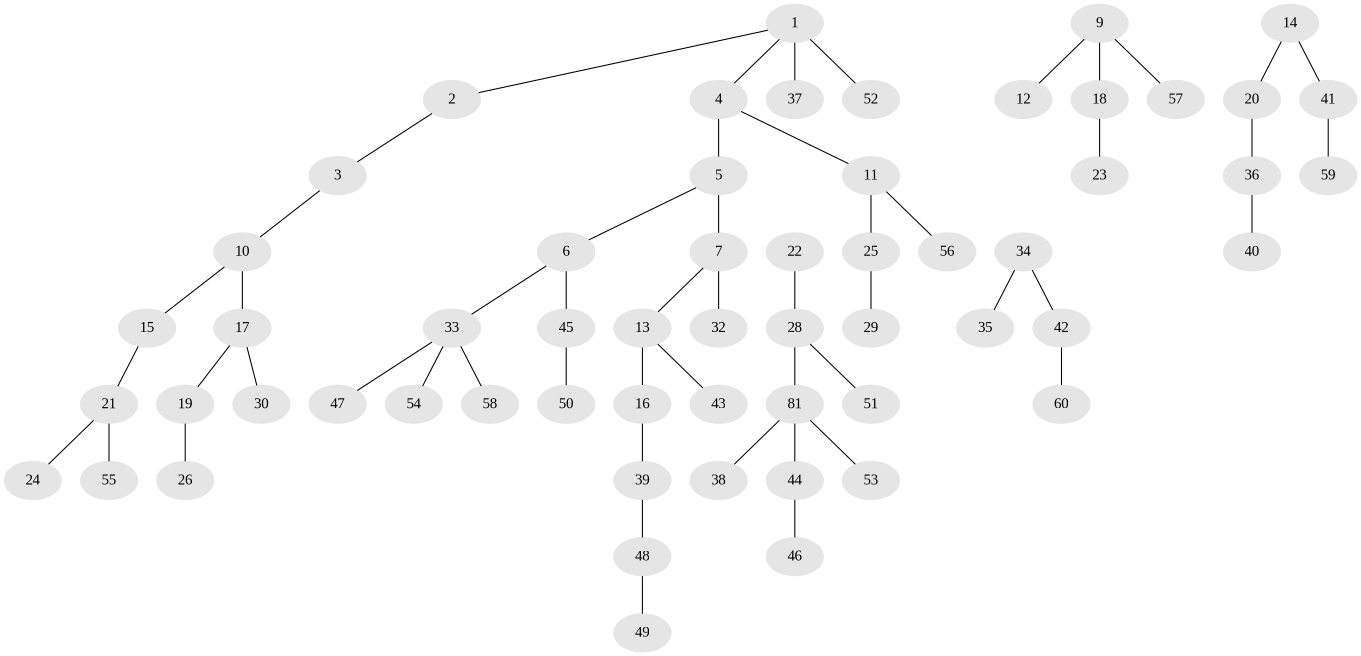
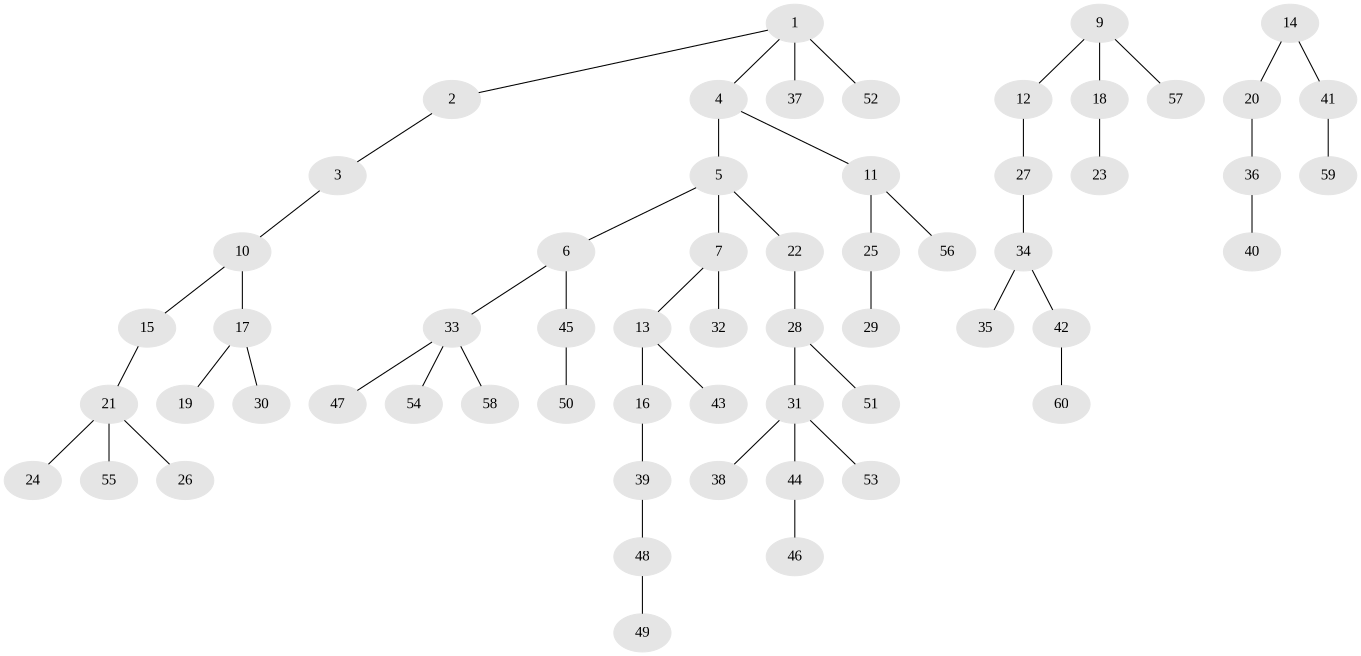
none -> (1023, 176)
none -> (757, 214)
(795, 404) -> (795, 404)
(185, 442) -> (147, 442)
